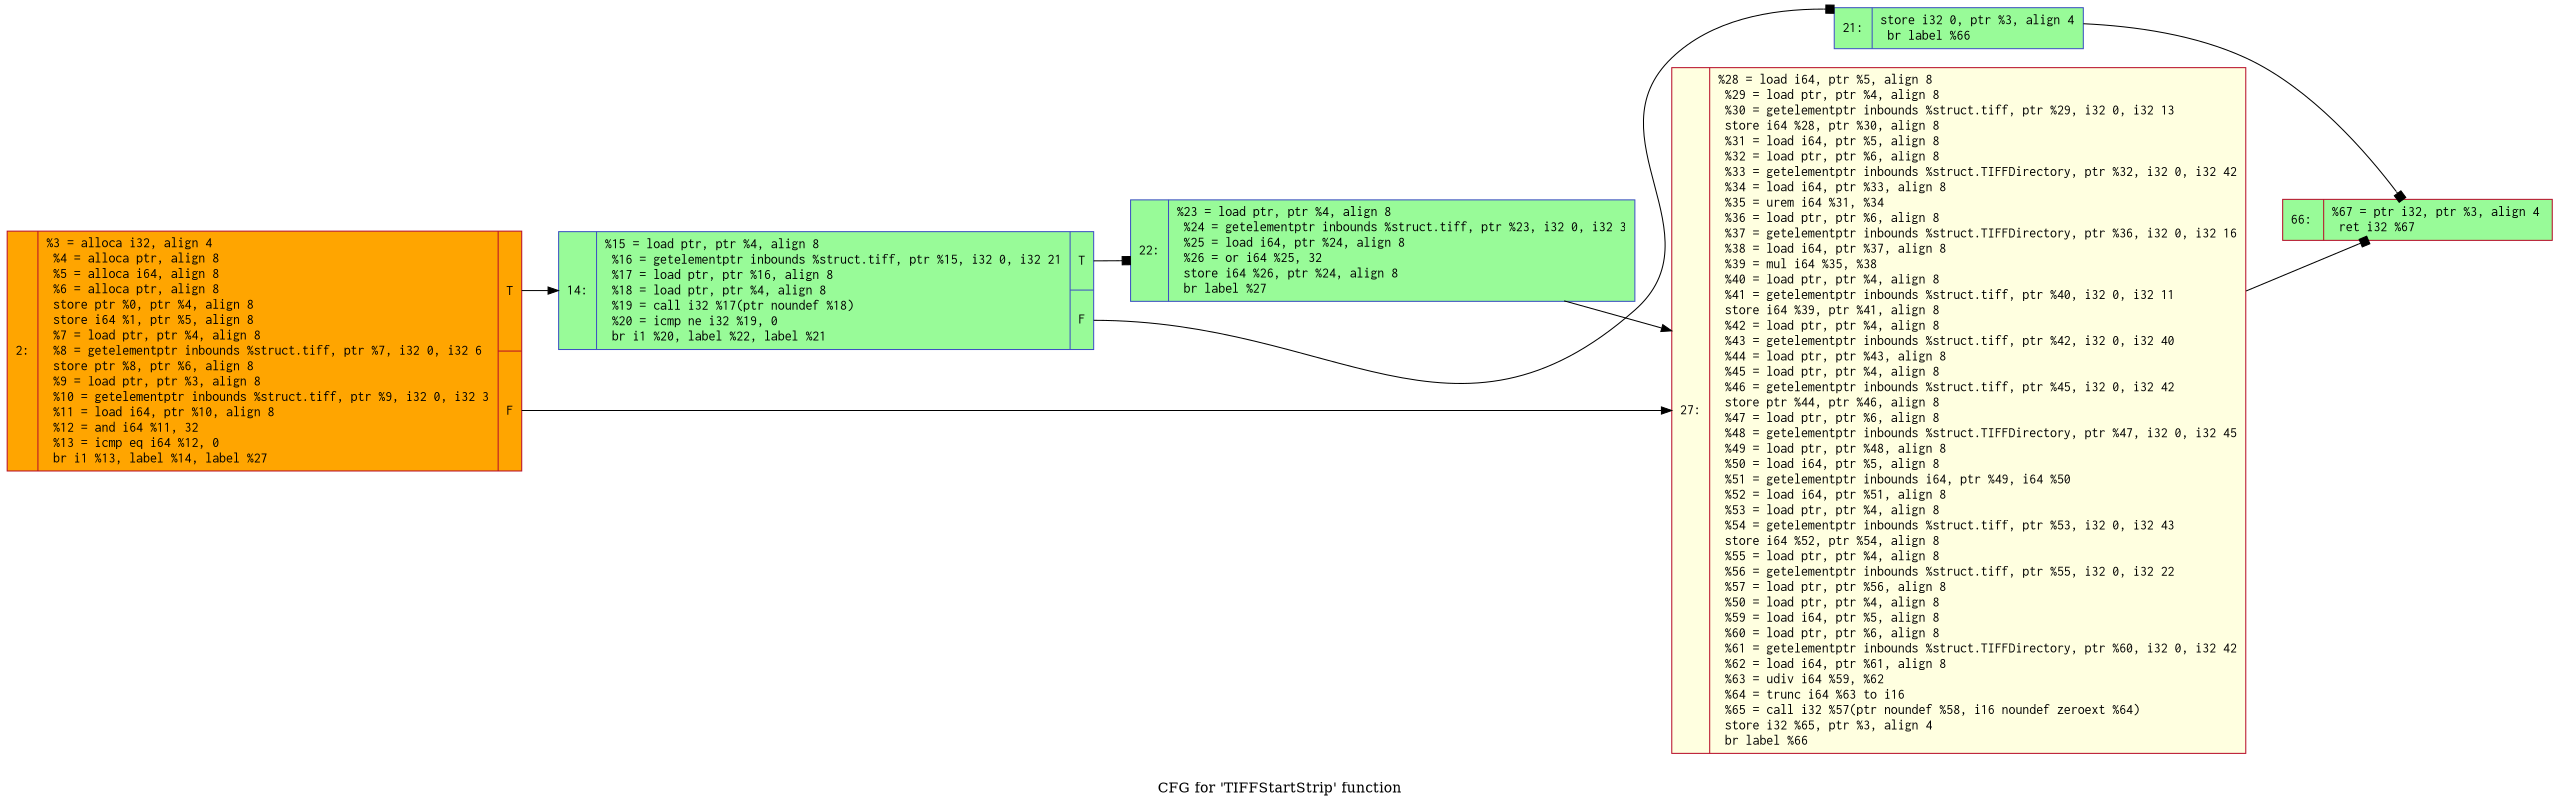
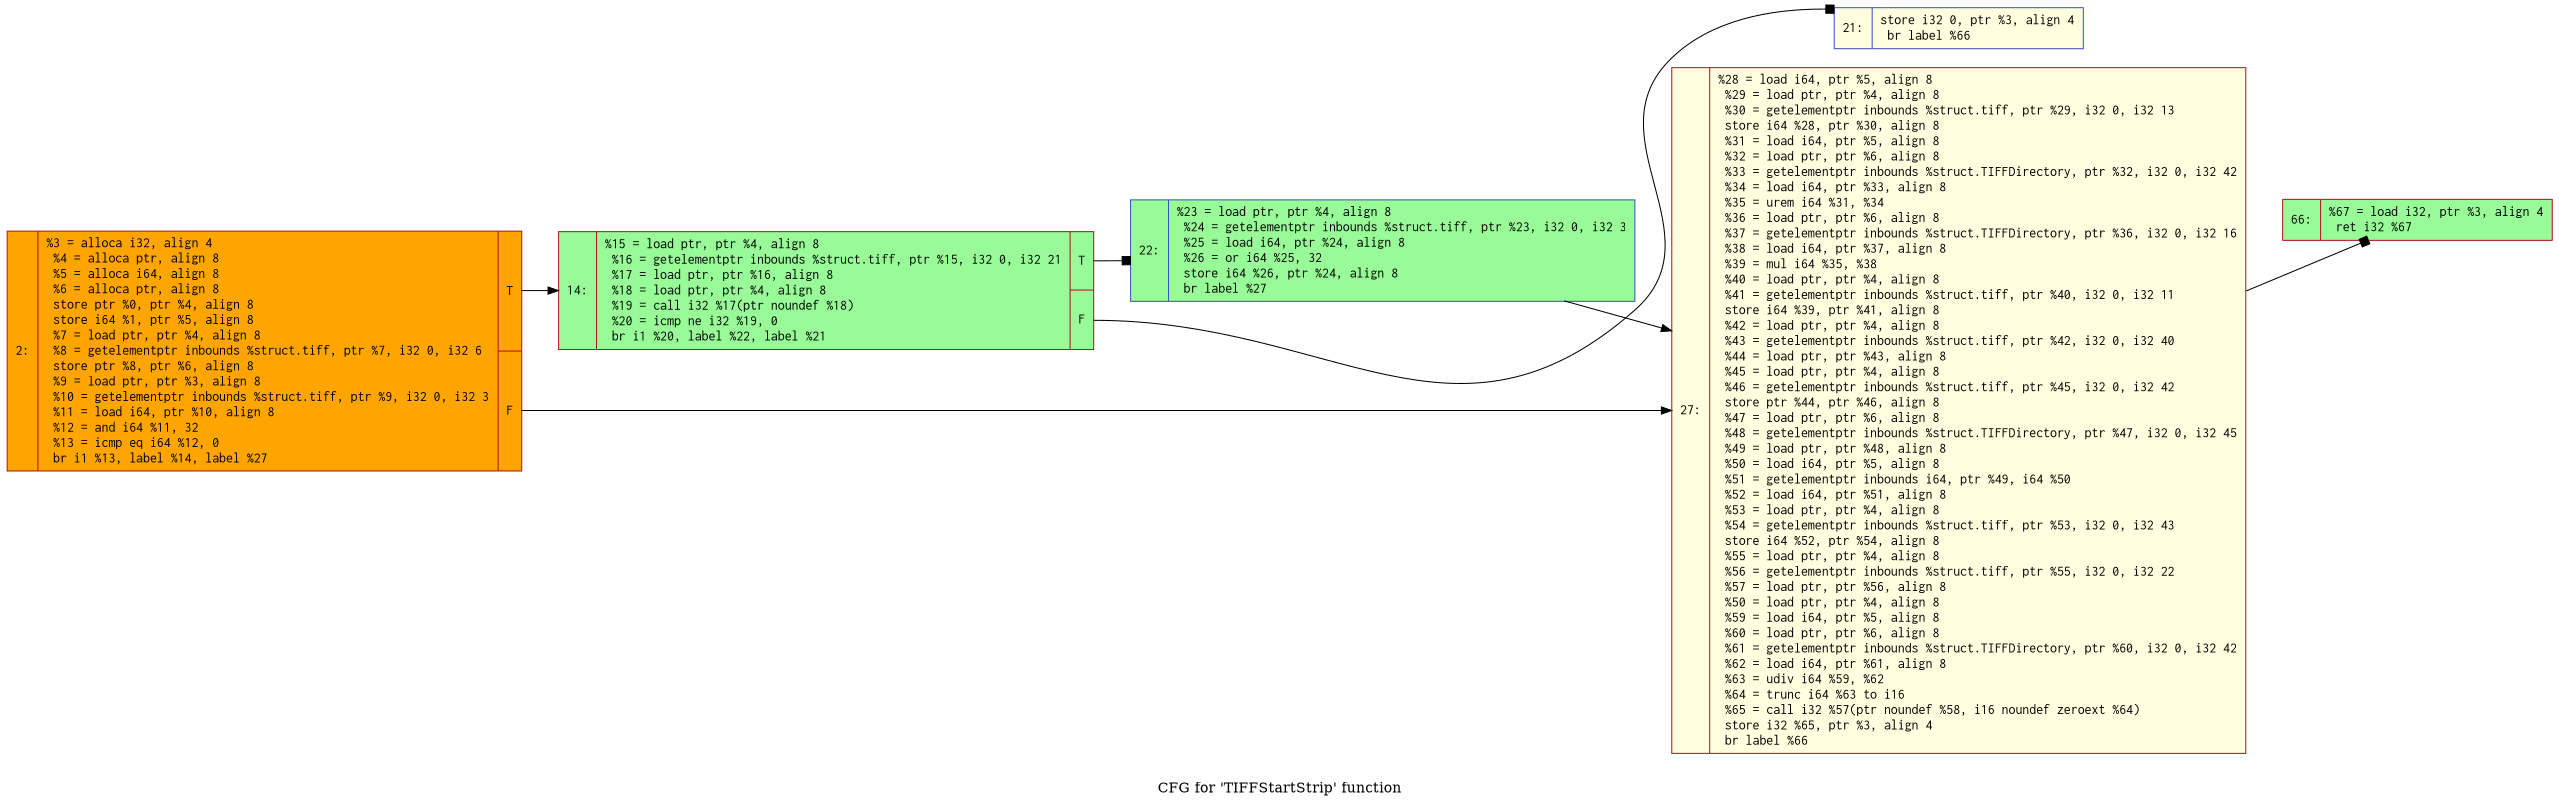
(1959, 28) -> (1959, 28)
(2262, 66) -> none
(2436, 212) -> (2436, 212)
(826, 291) -> (826, 291)
